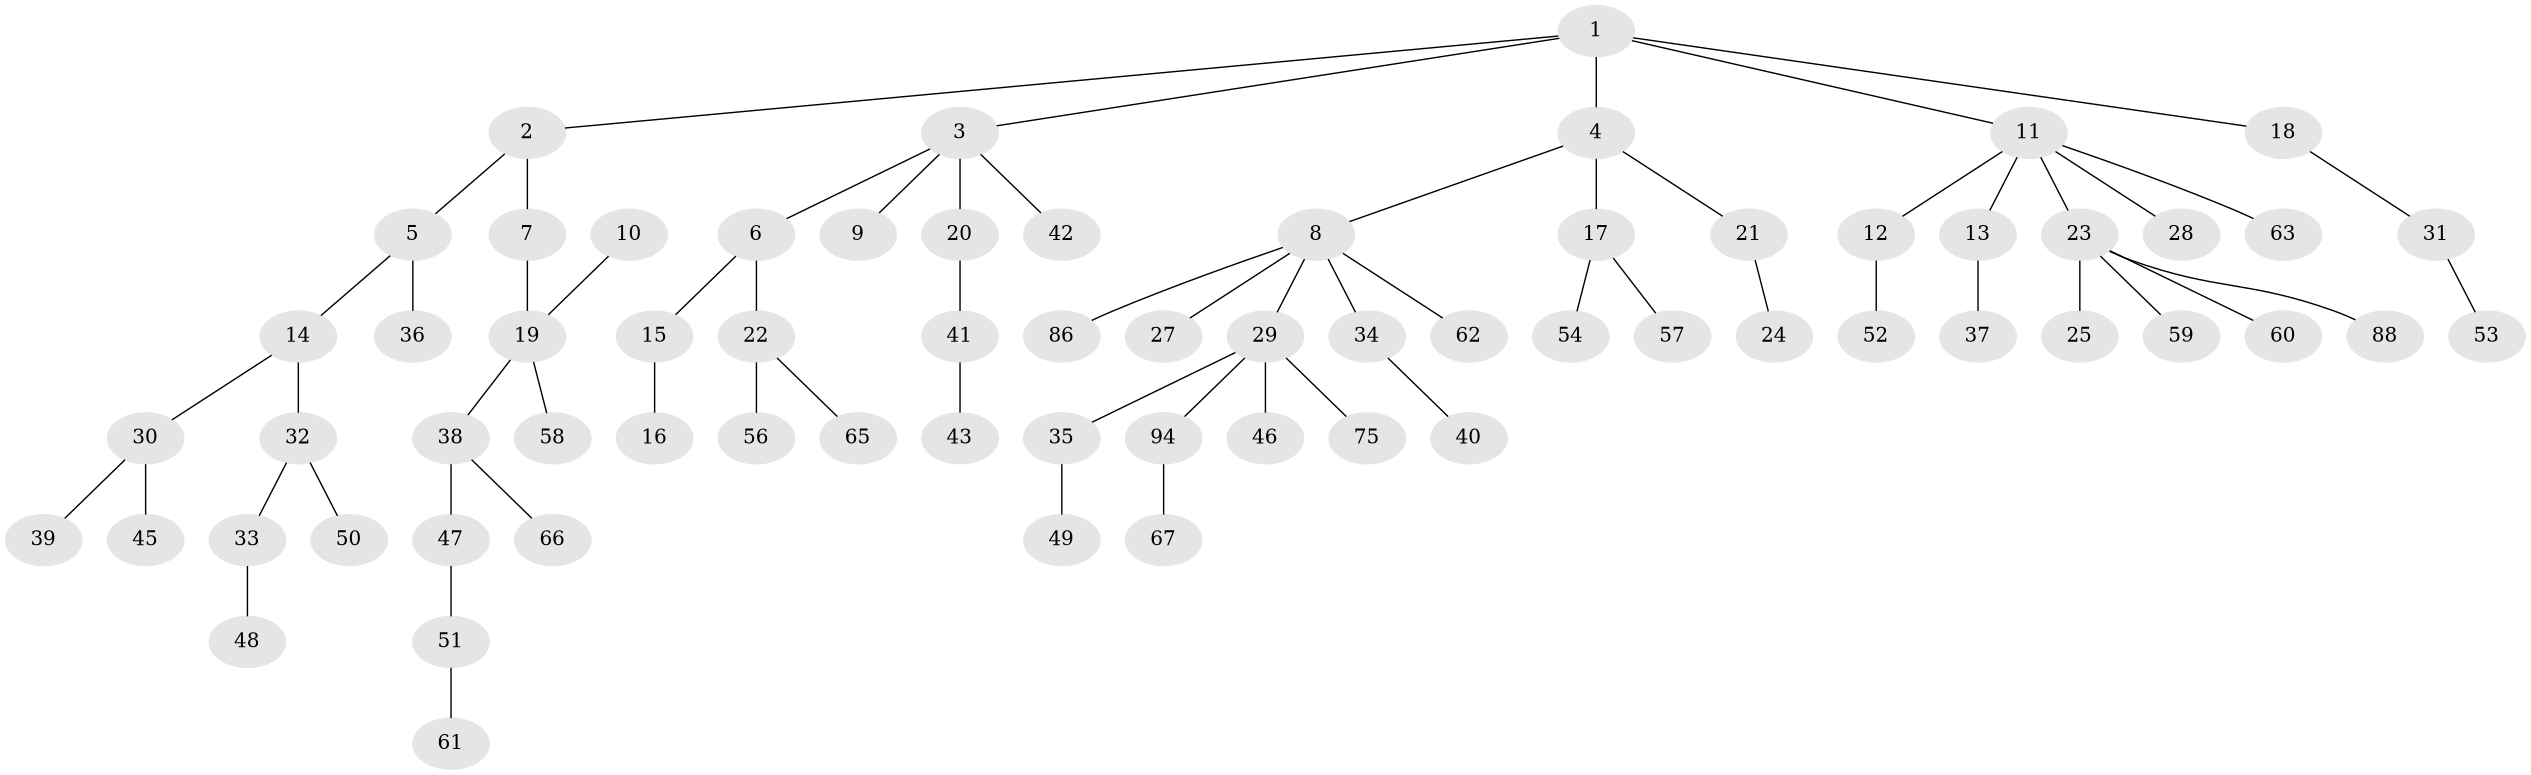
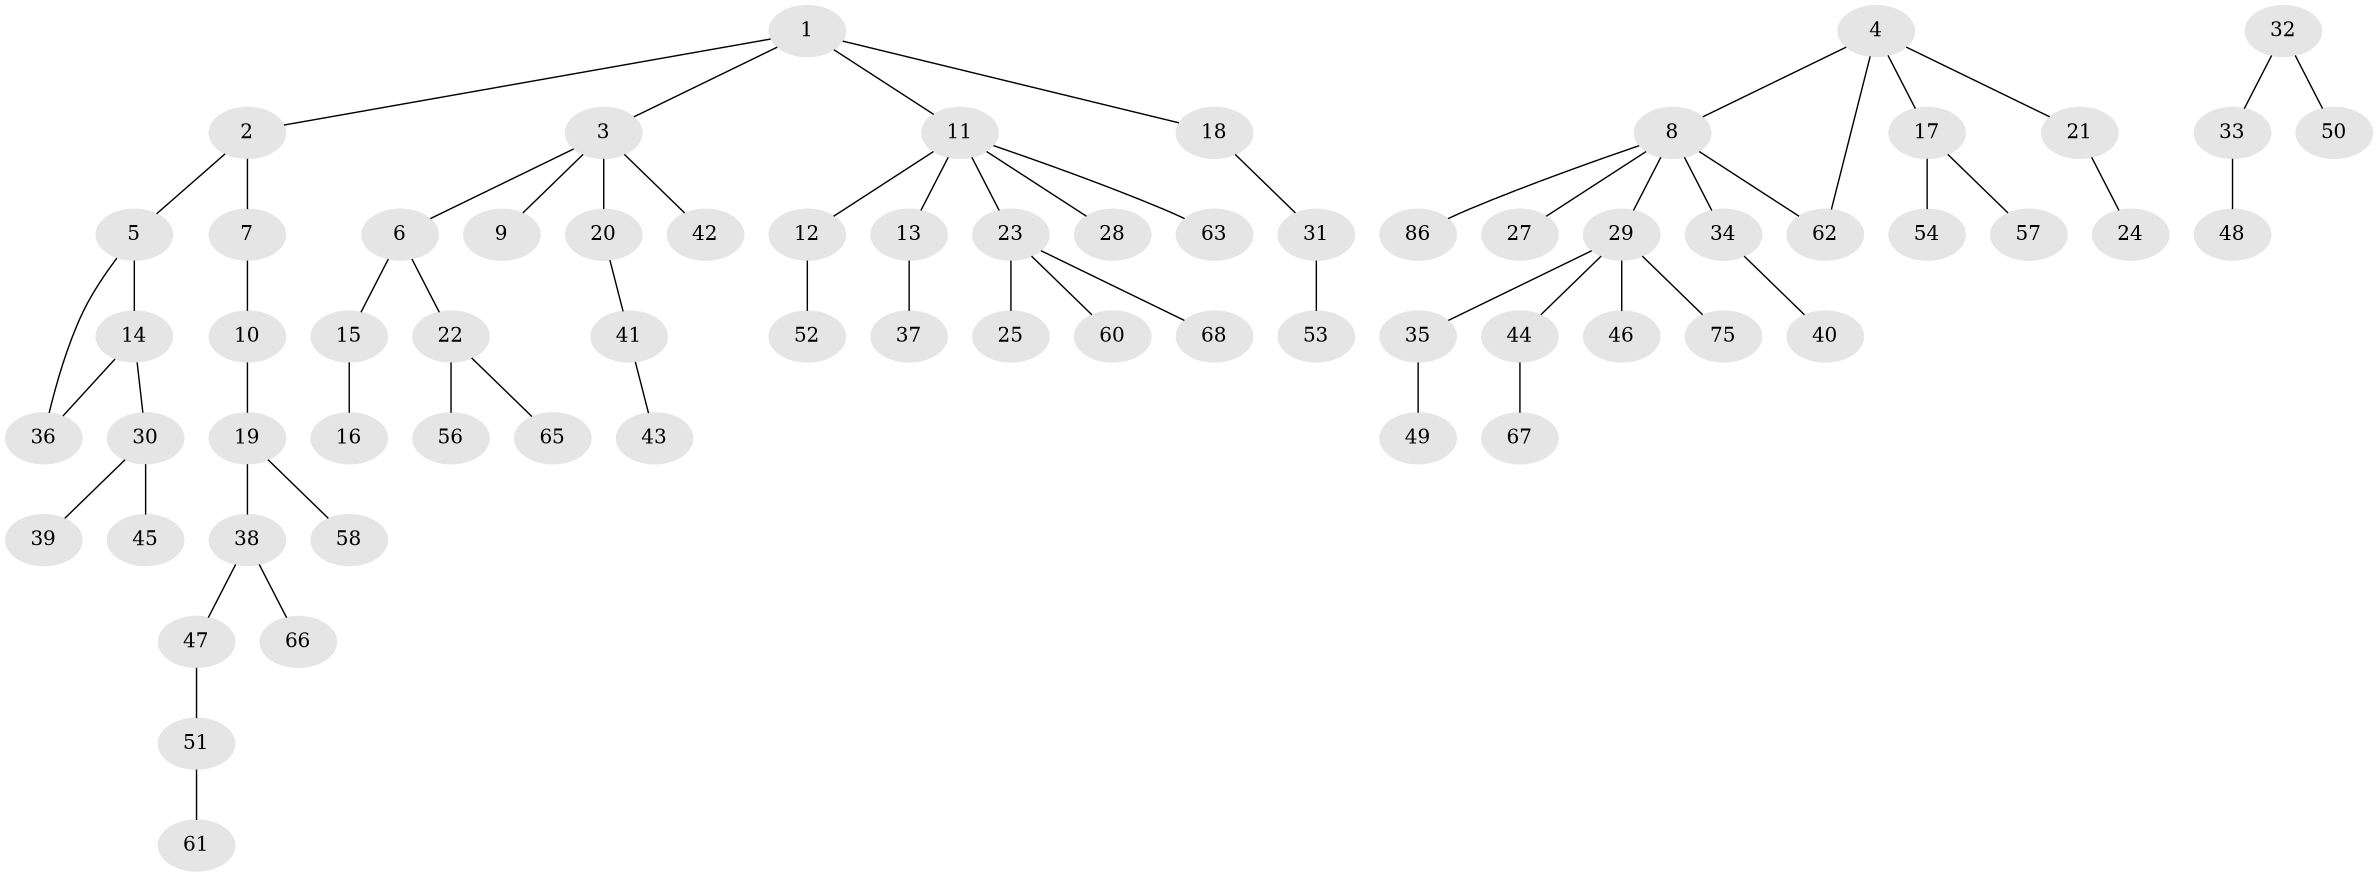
(1596, 82) -> (1851, 133)
(527, 286) -> (247, 286)
(2182, 337) -> none
(2385, 337) -> (1215, 337)
(298, 388) -> (89, 387)
(1164, 438) -> (1520, 337)
